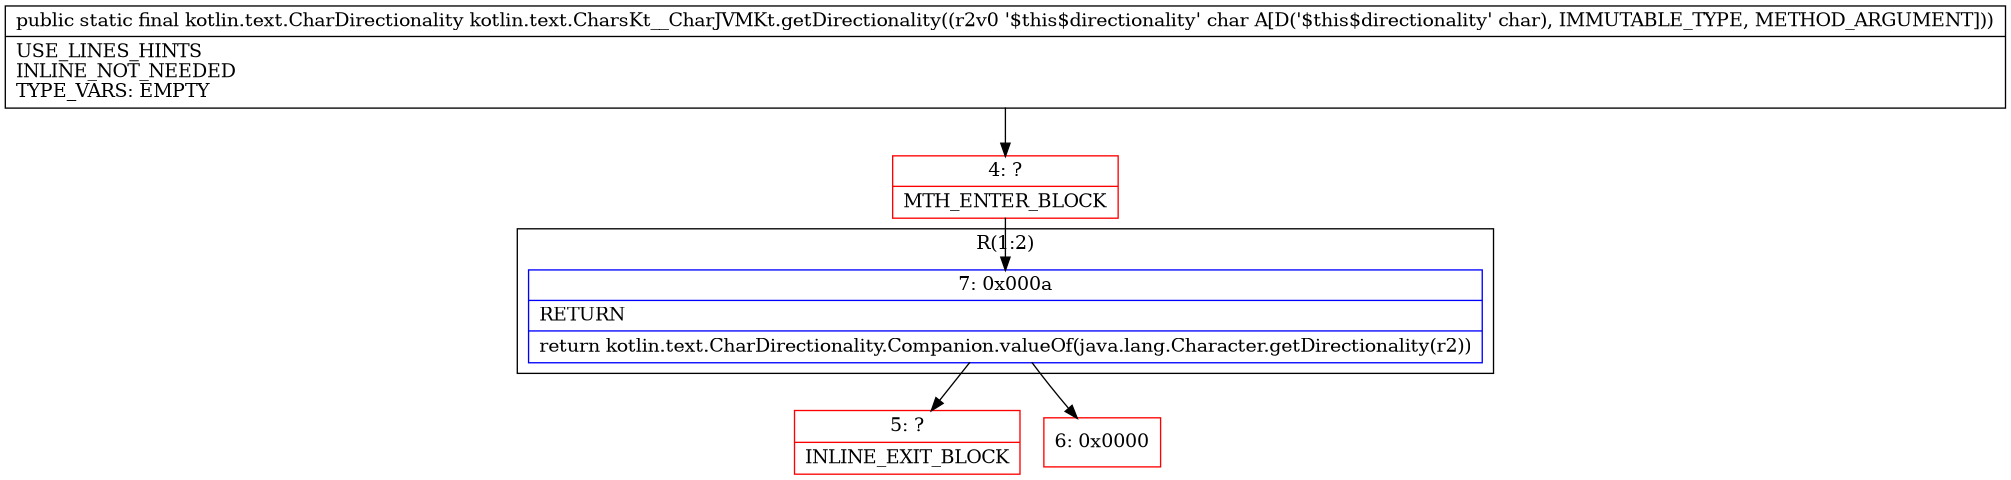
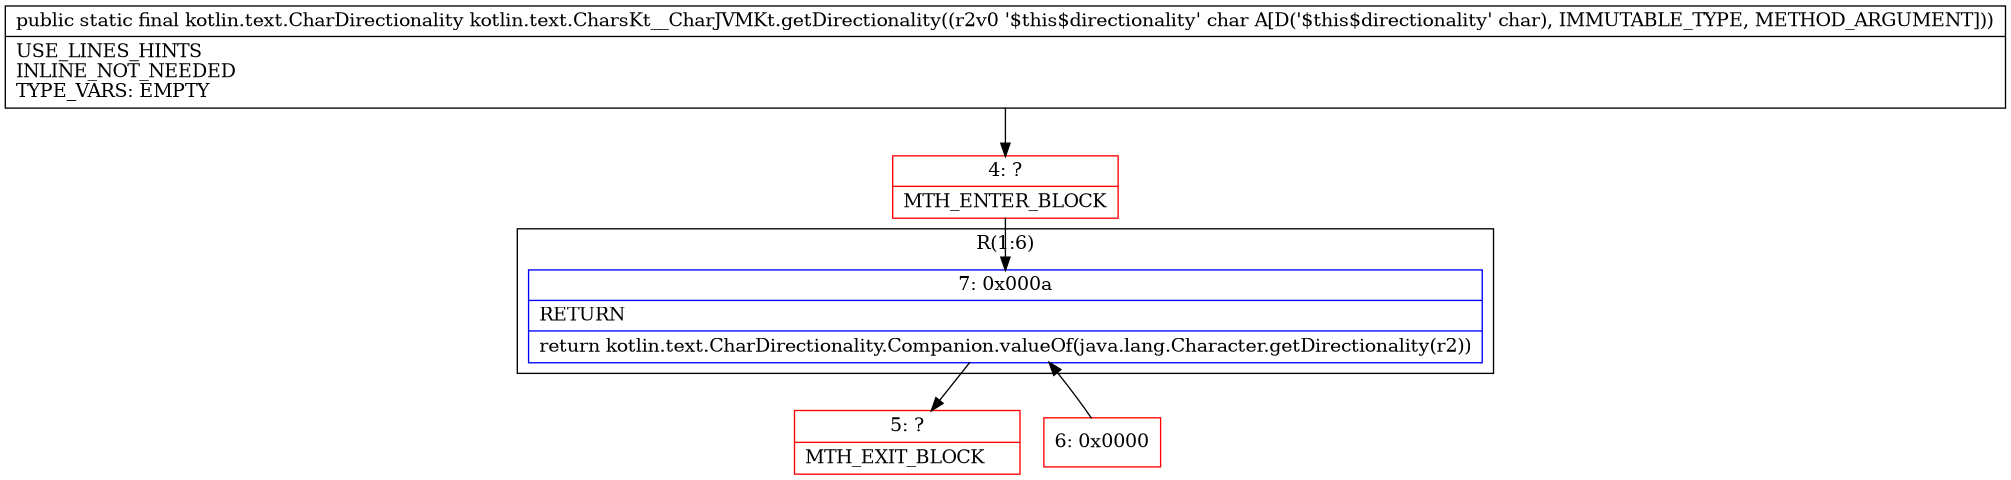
(1005, 244) -> (1005, 244)
(1050, 385) -> (1075, 395)
(907, 458) -> (895, 458)
